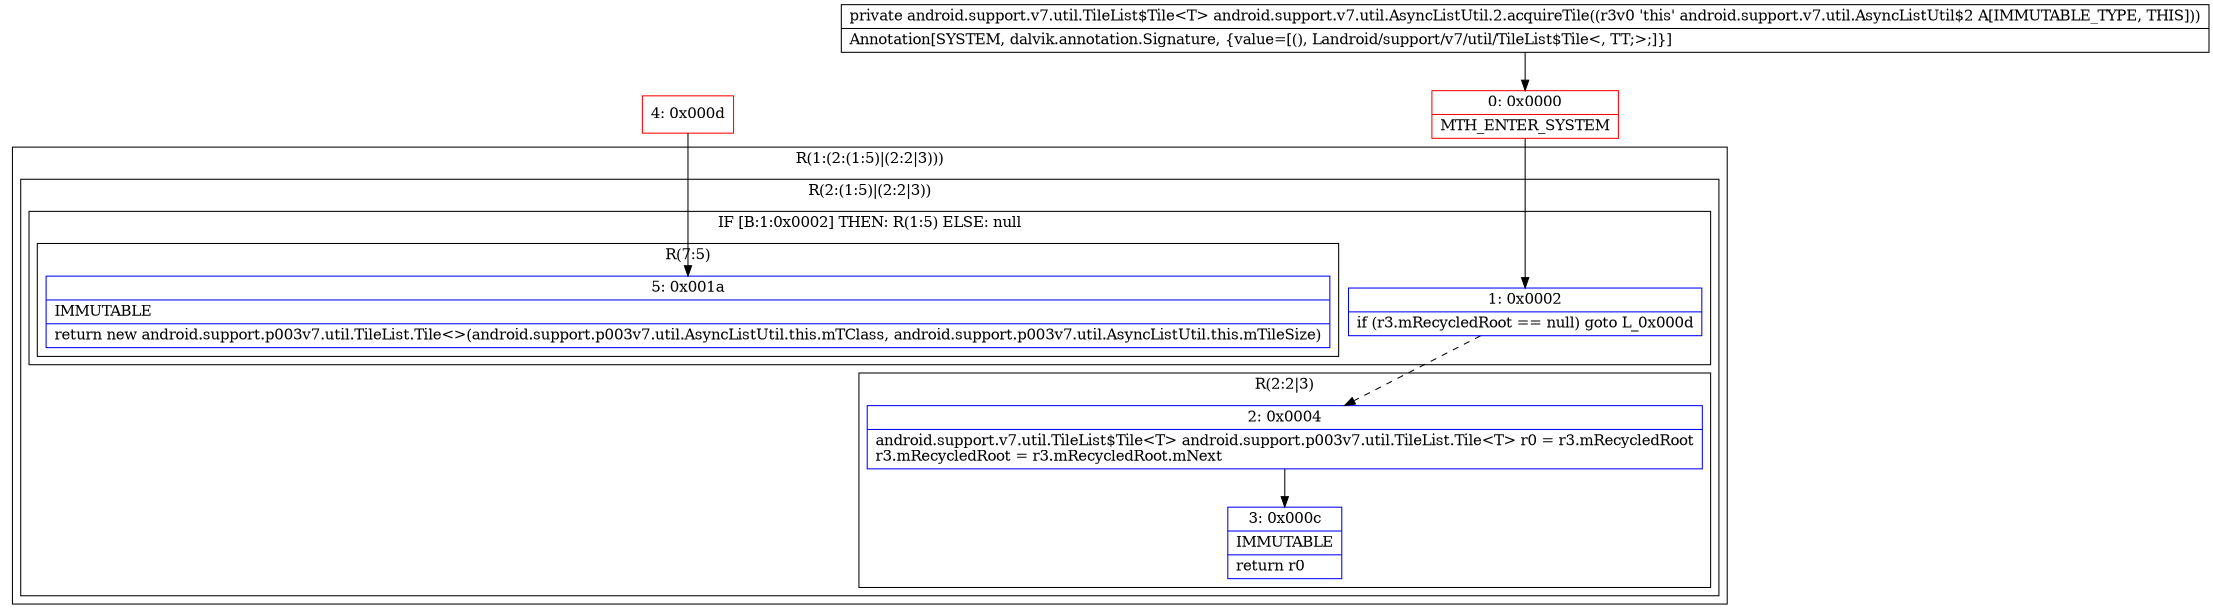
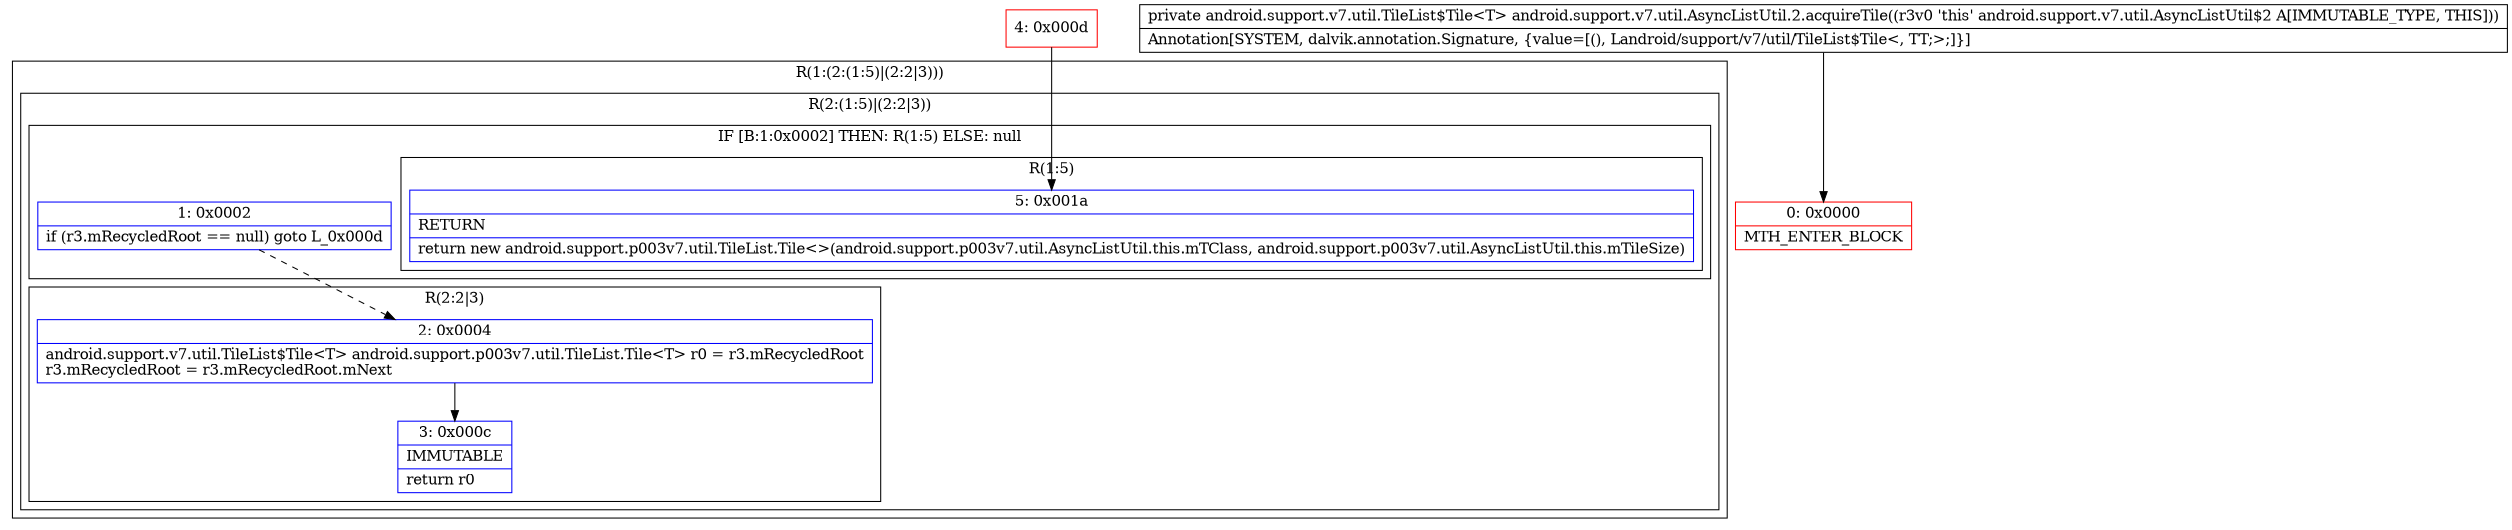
(1525, 126) -> (1824, 237)
(1525, 205) -> none
(688, 255) -> (1052, 169)
(103, 311) -> (452, 225)
